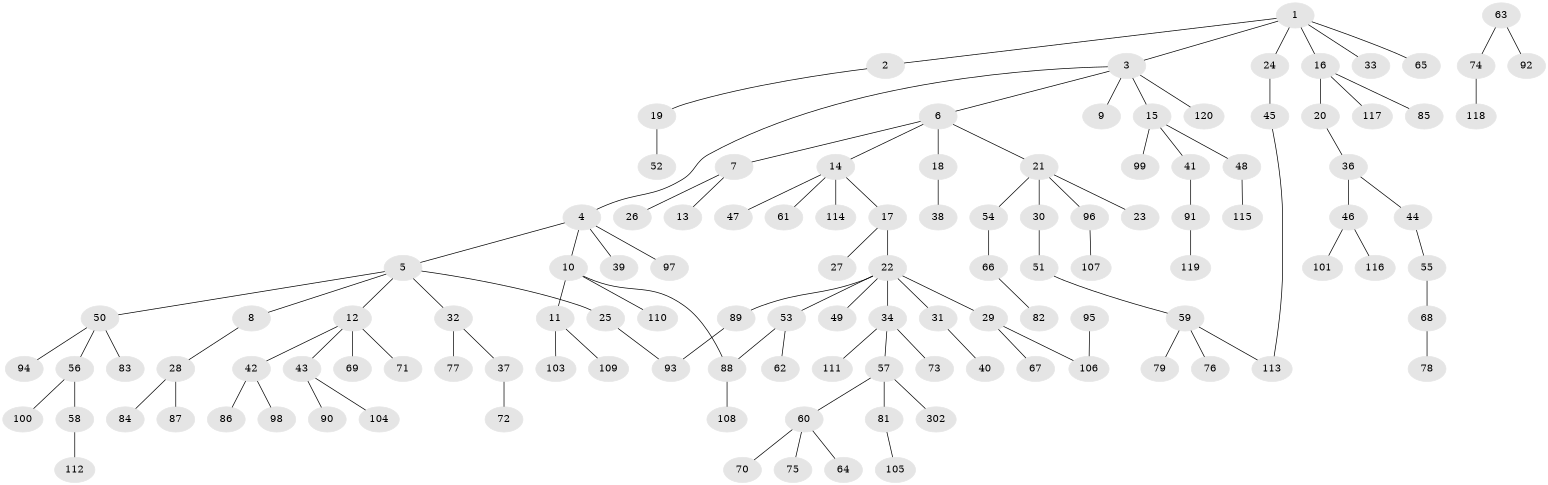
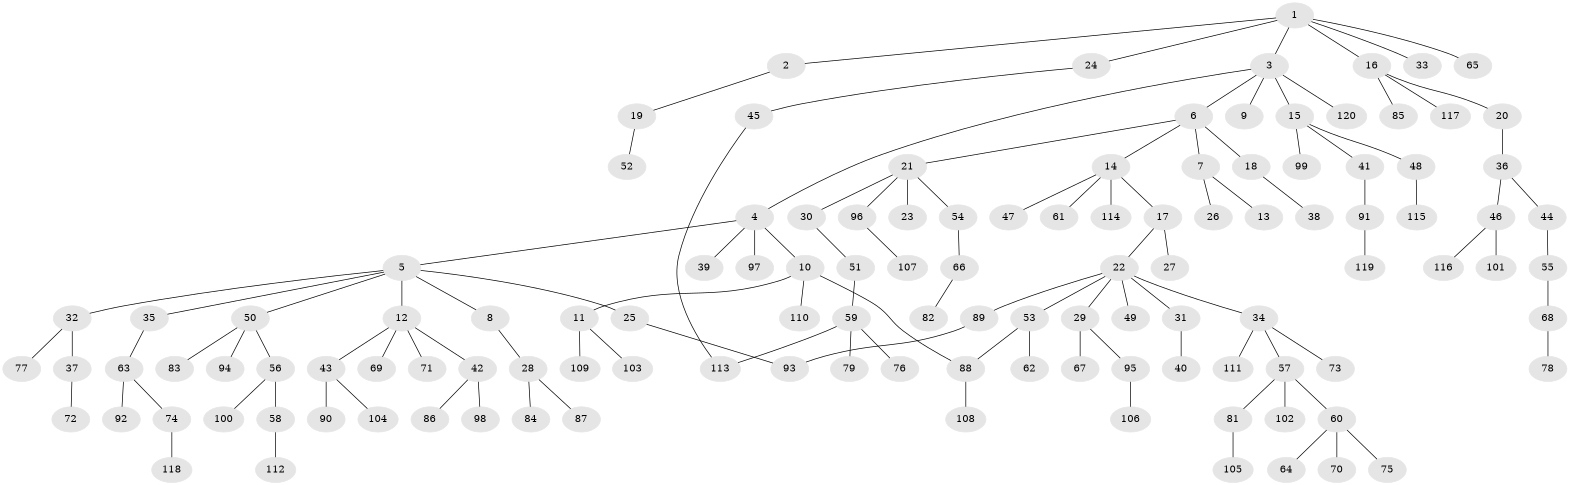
none -> (149, 318)
(1038, 344) -> (1105, 344)
(936, 419) -> (1285, 419)
